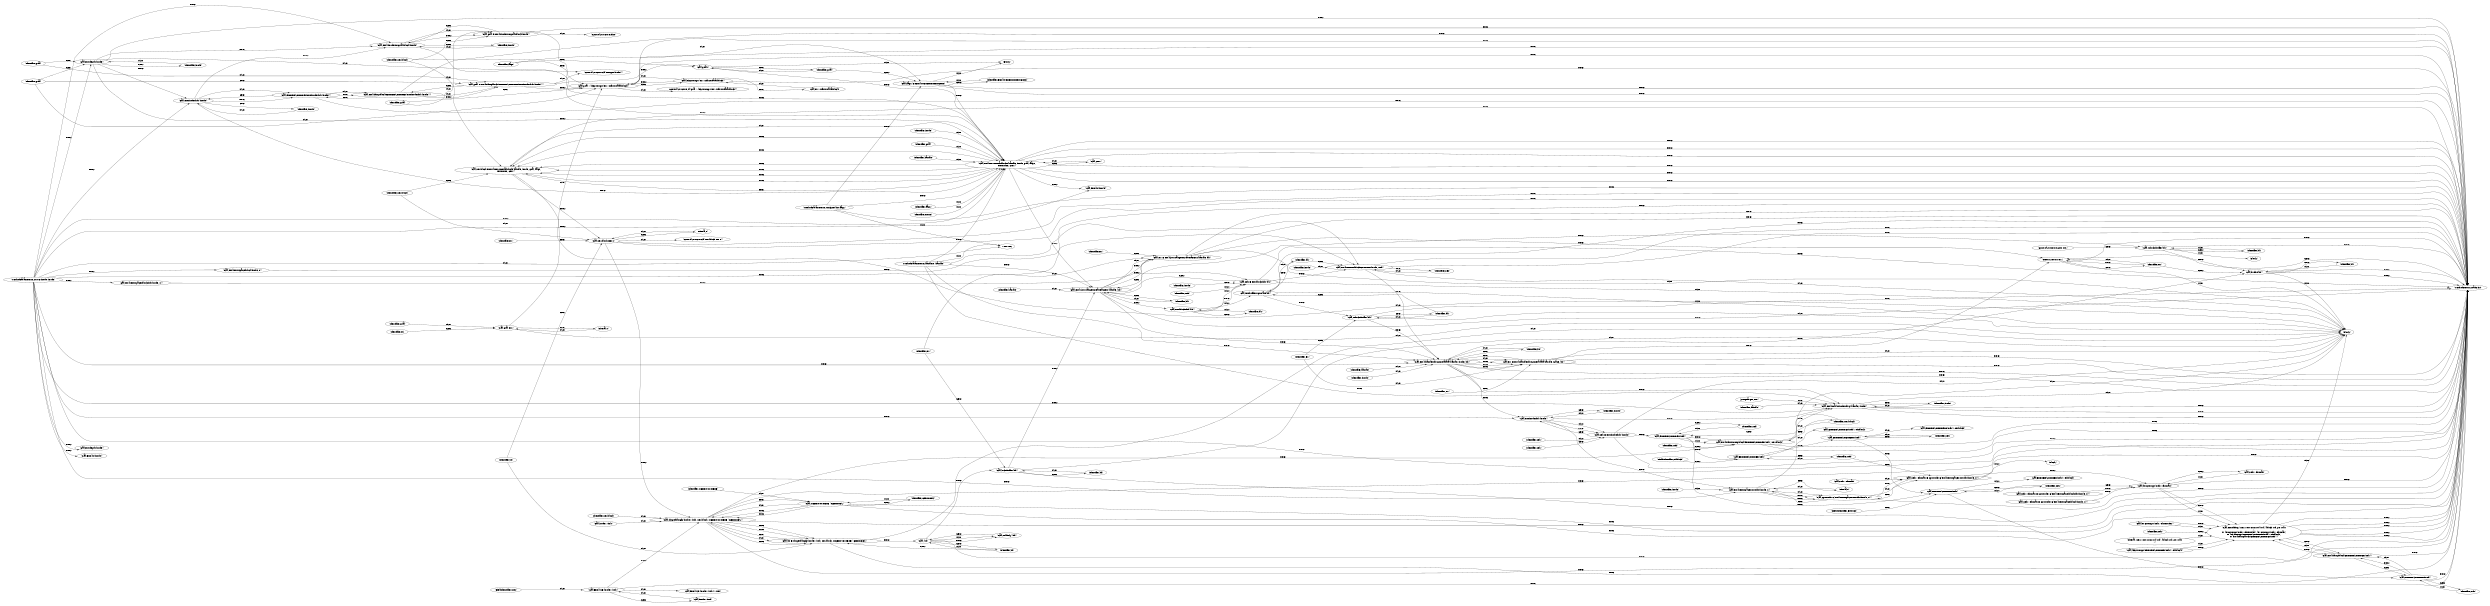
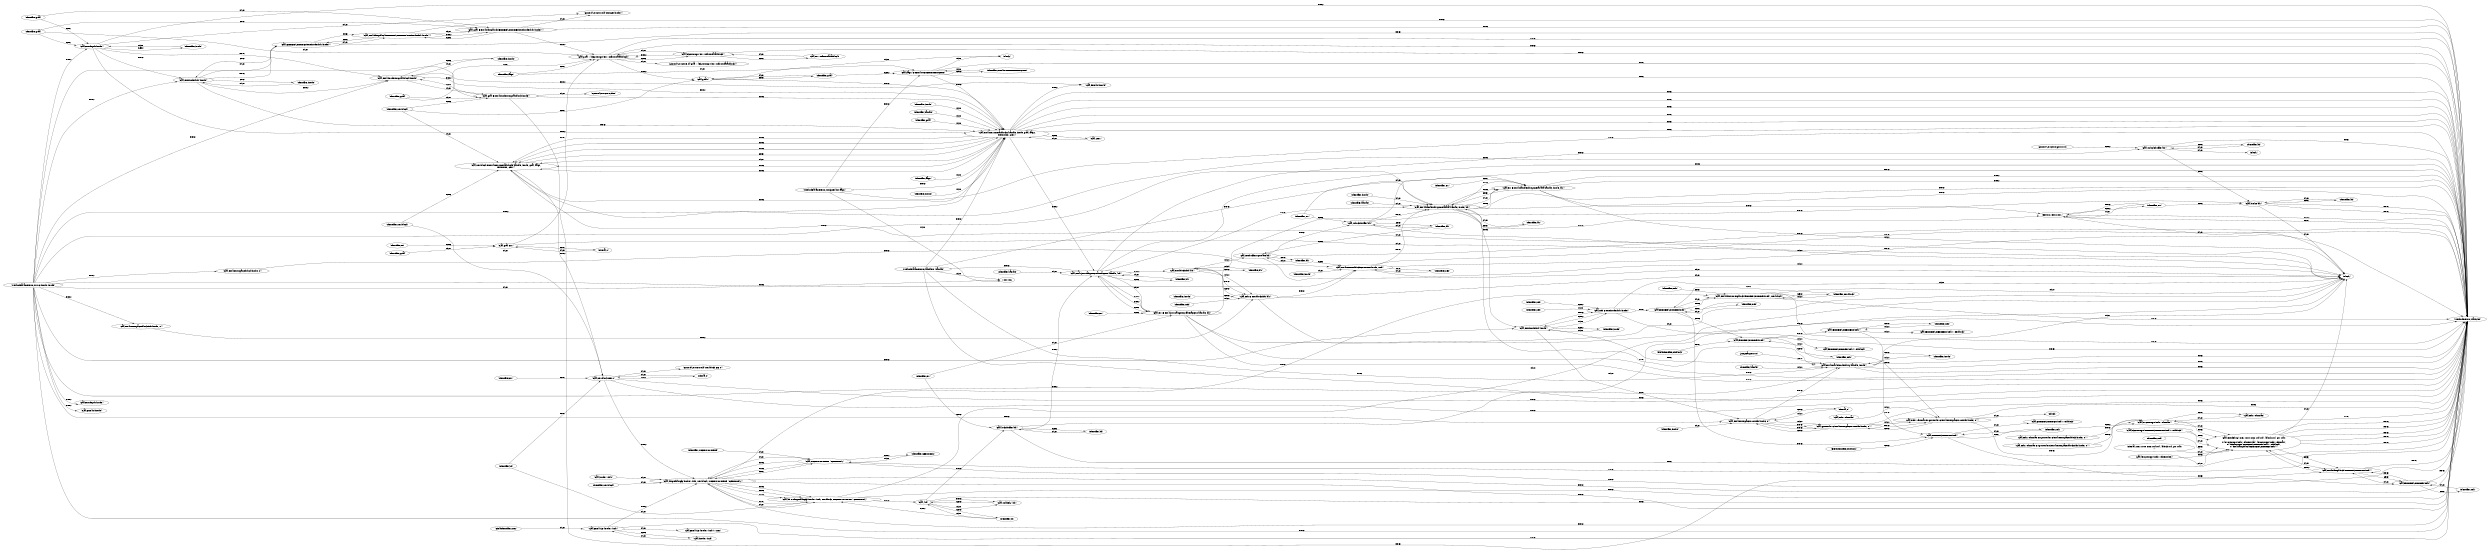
(1614, 28) -> (1225, 545)
(1169, 277) -> (1222, 275)
(1534, 362) -> (1533, 188)
